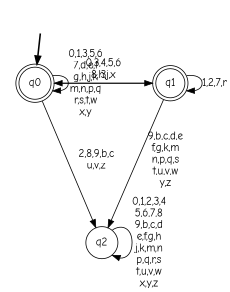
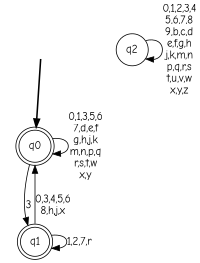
(137, 160) -> none
(67, 161) -> none
